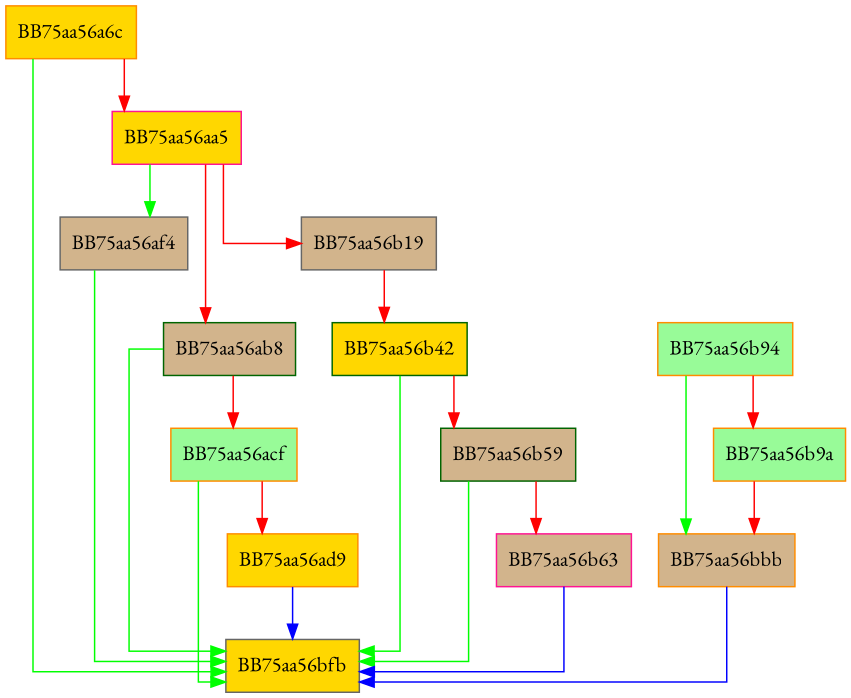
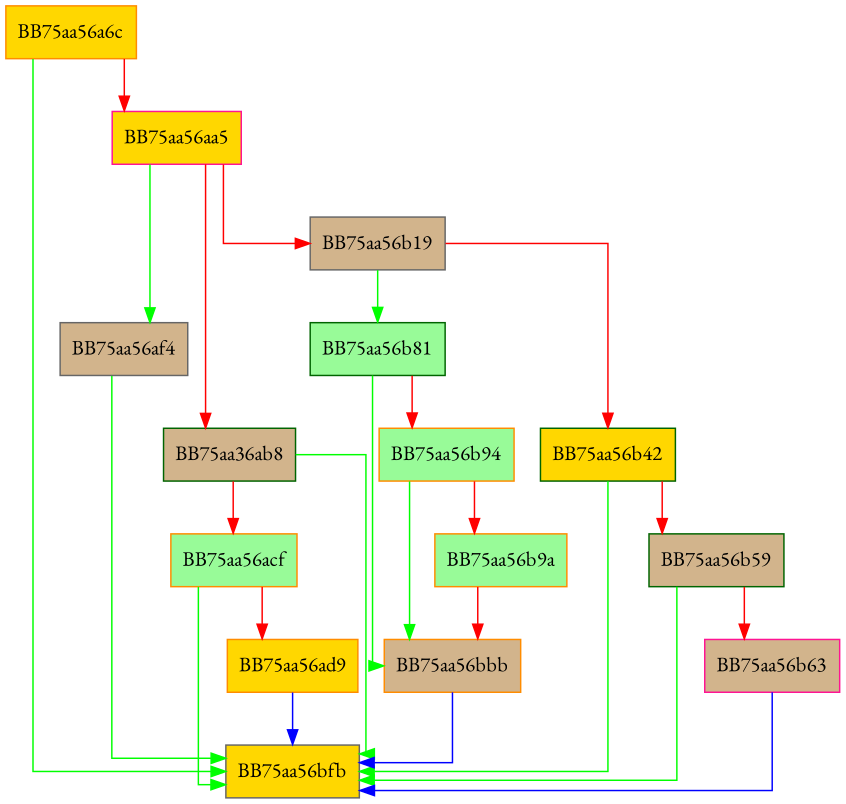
(230, 349) -> (230, 455)
none -> (378, 349)
